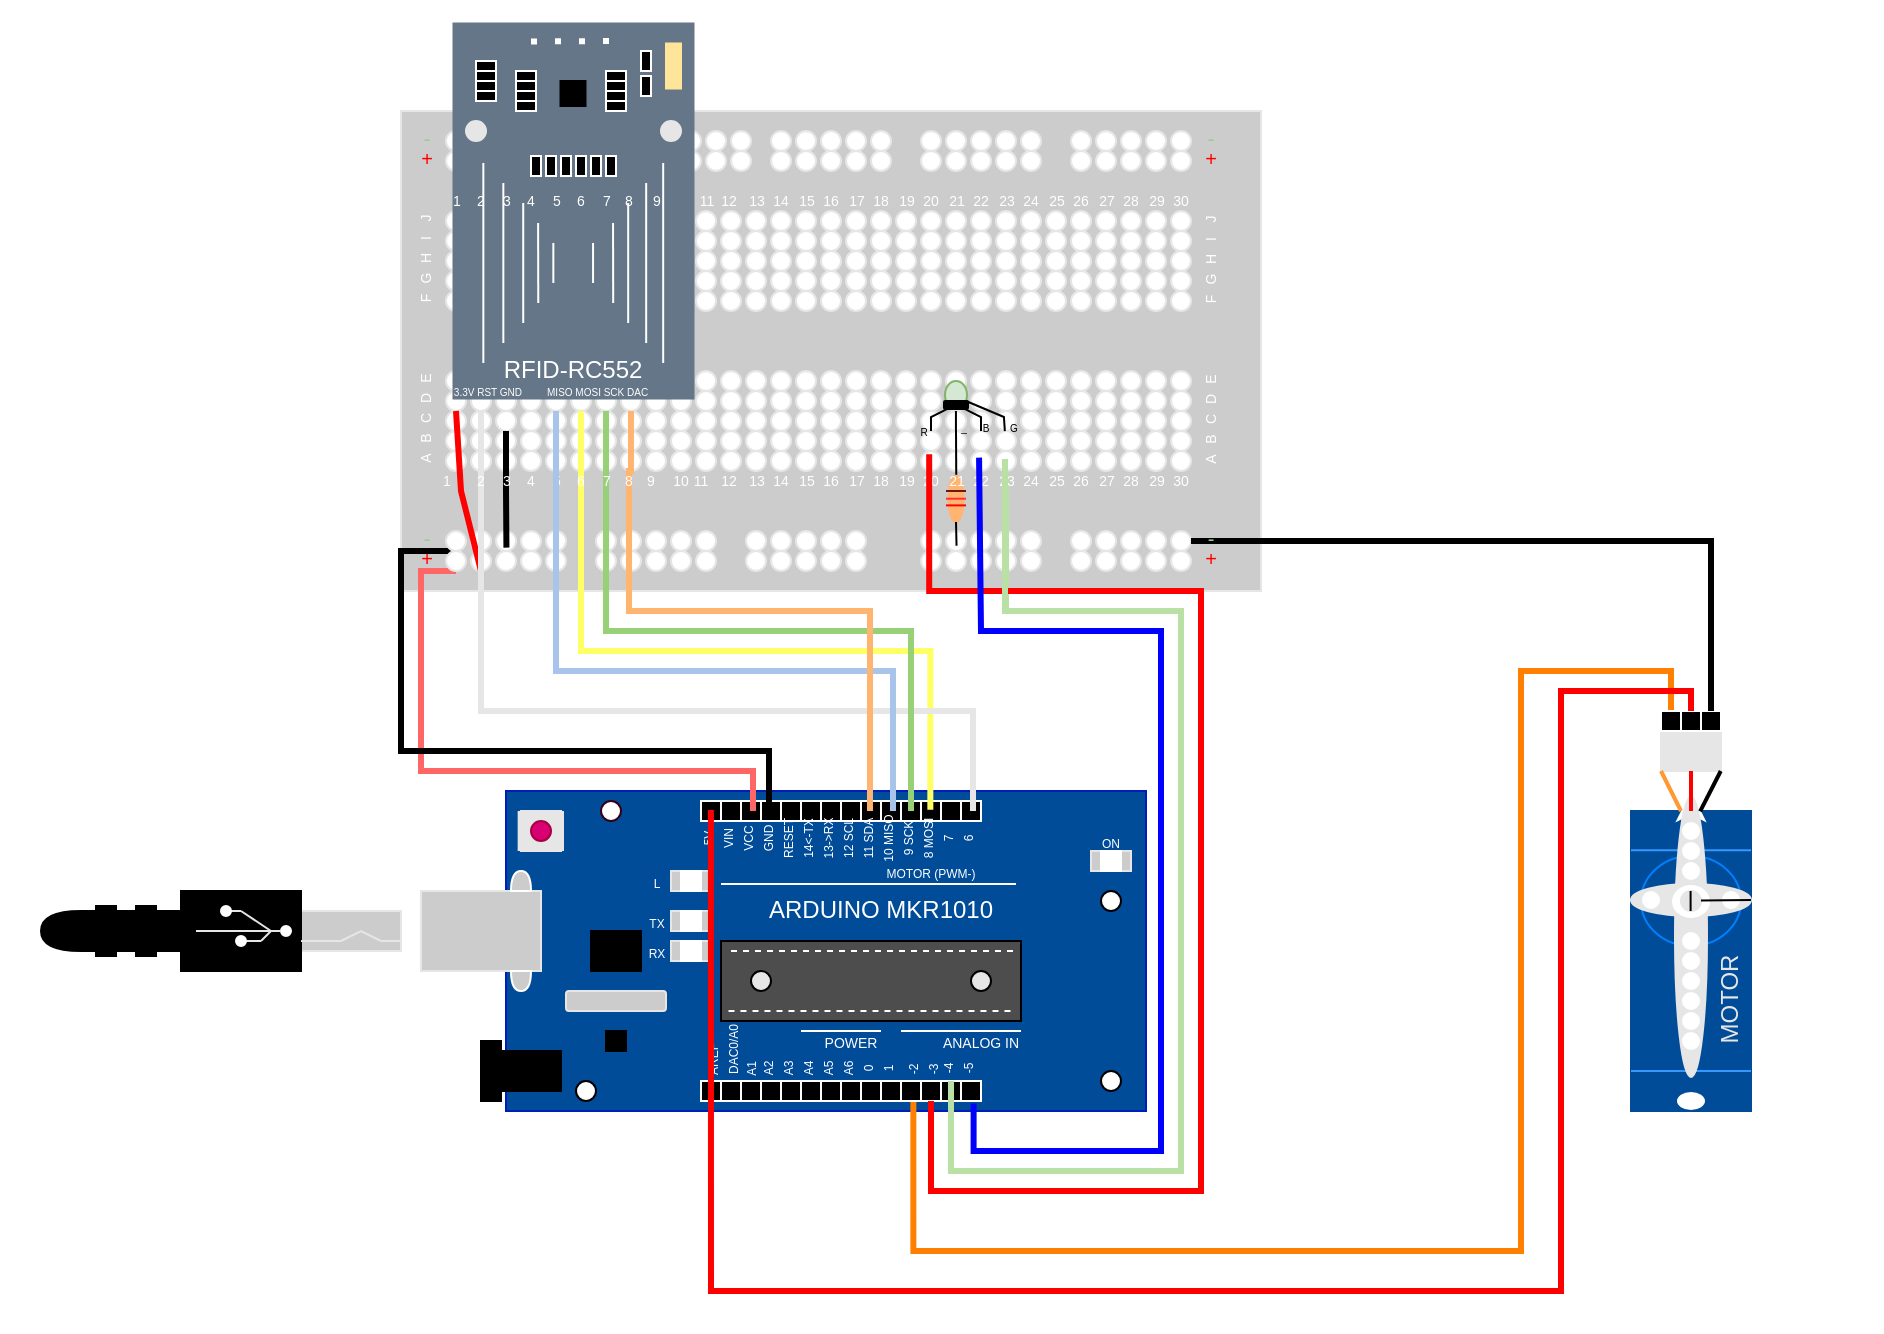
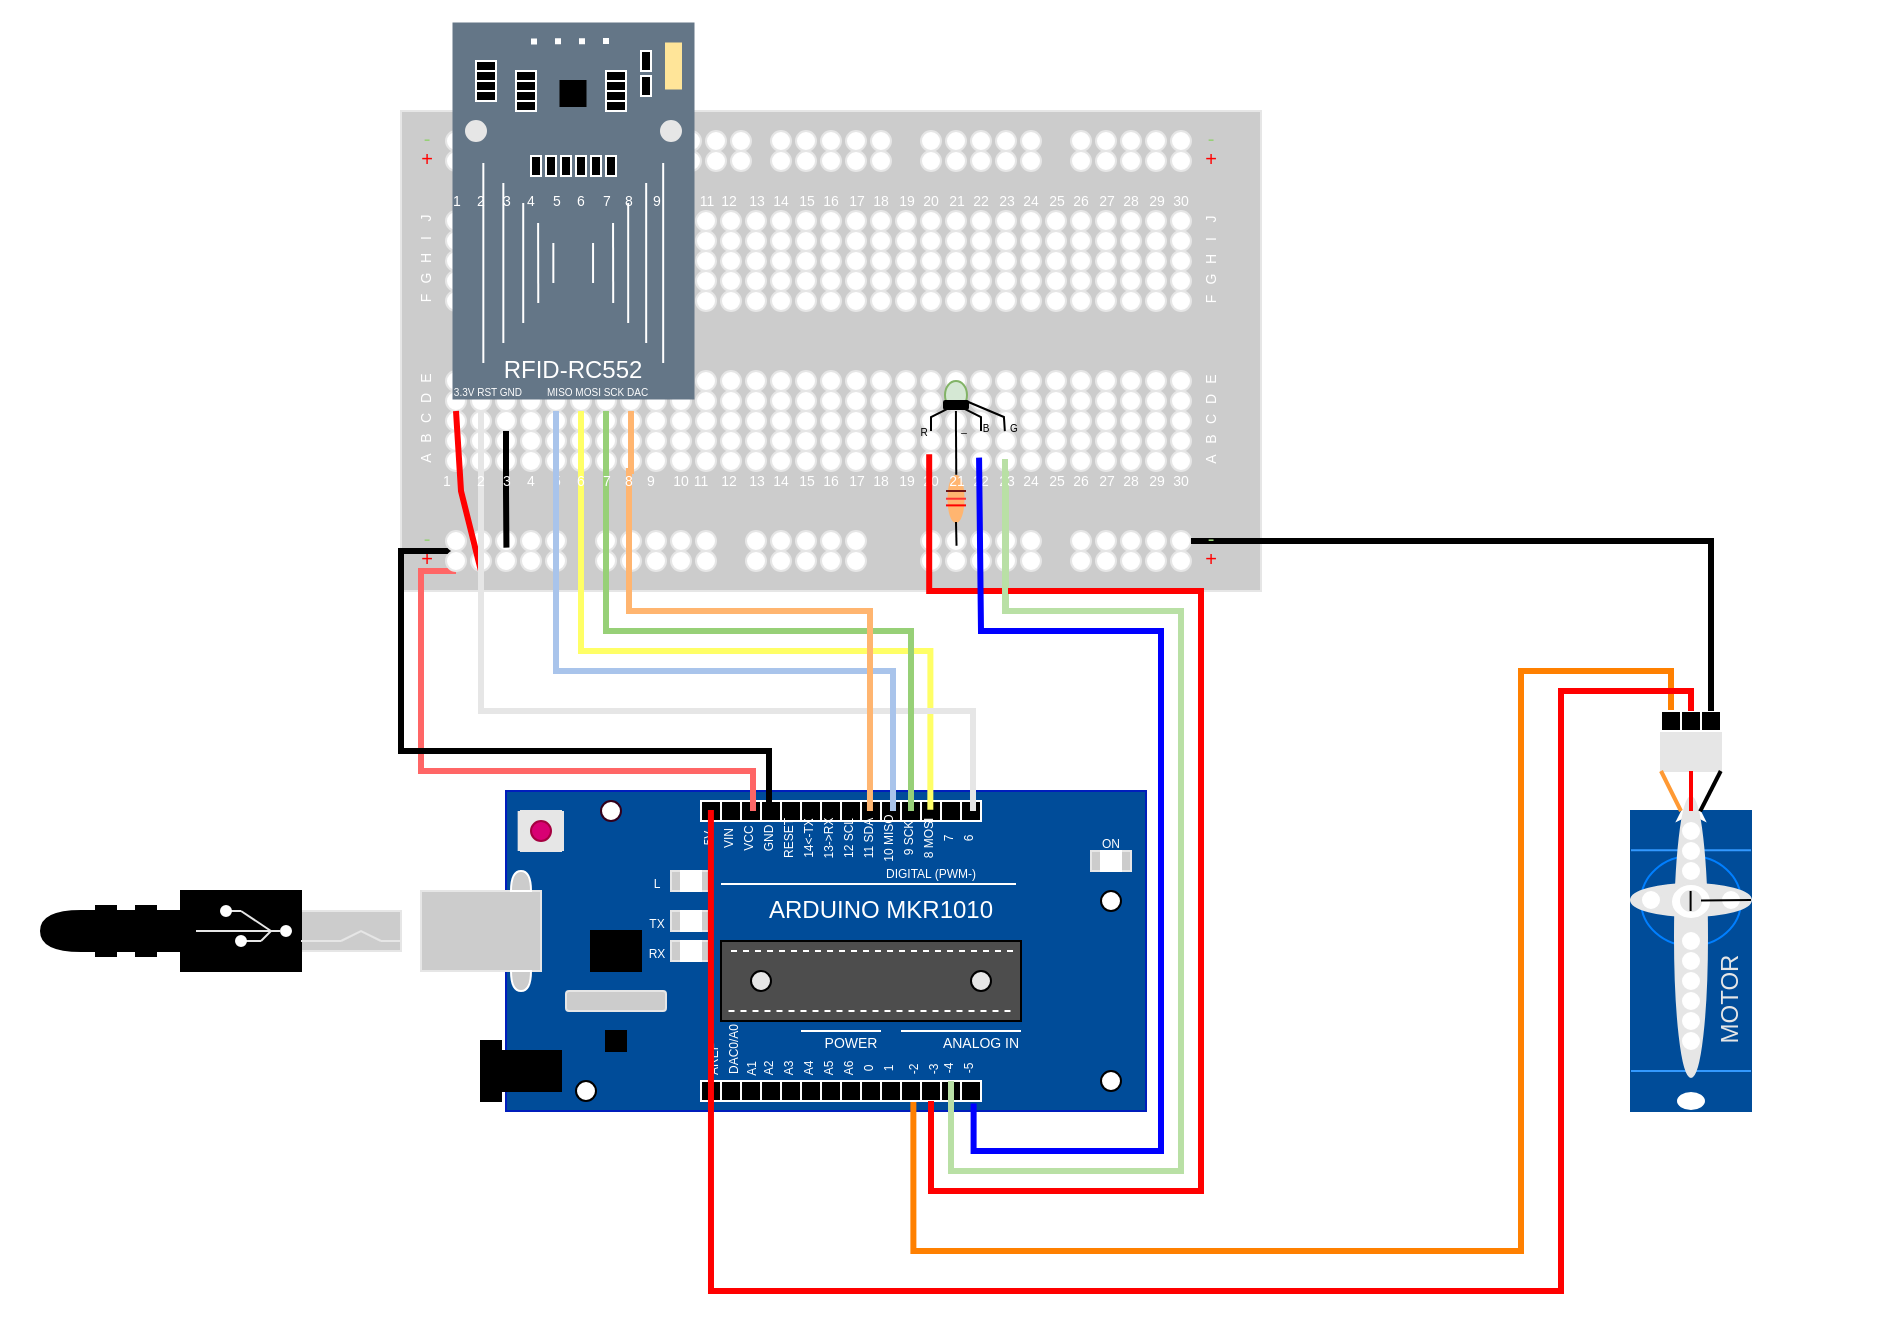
(932, 875) -> (932, 875)
